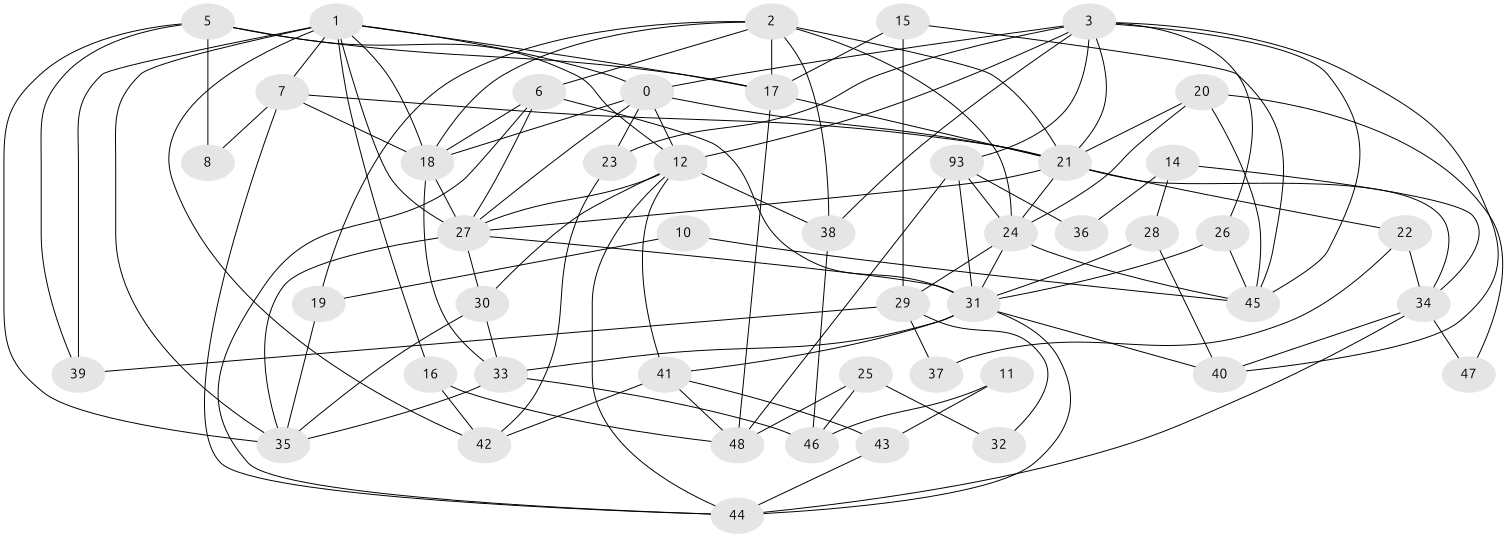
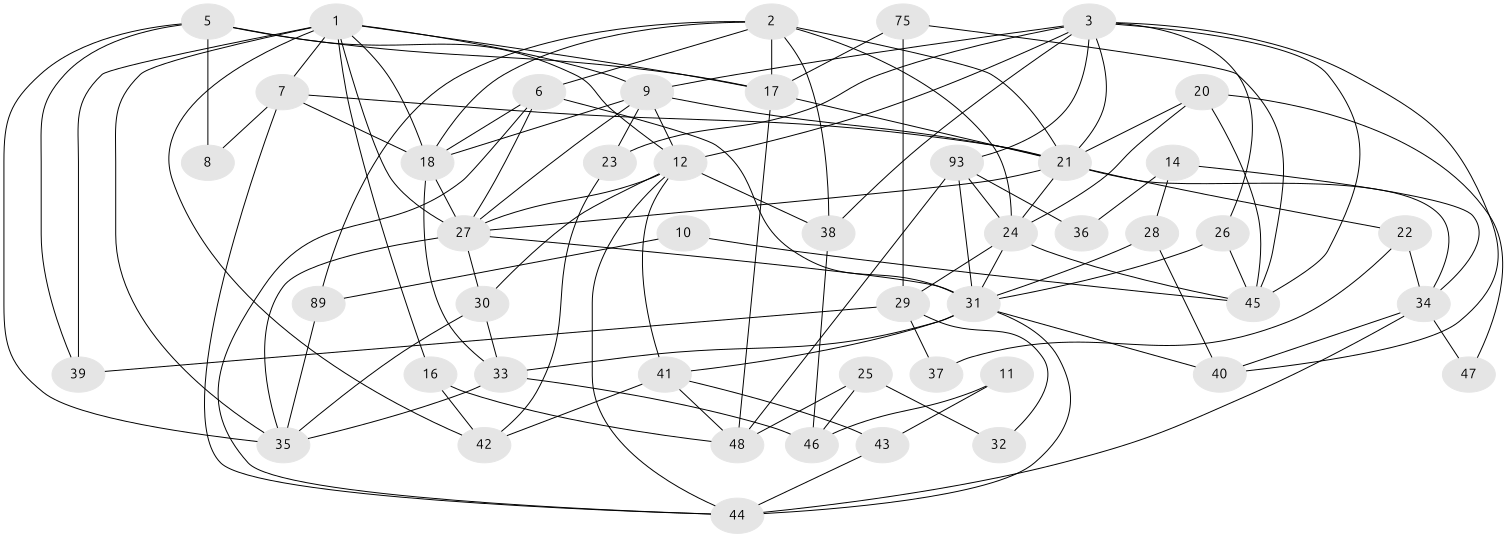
(903, 22) -> (903, 22)
(647, 92) -> (647, 92)
(319, 304) -> (319, 304)
